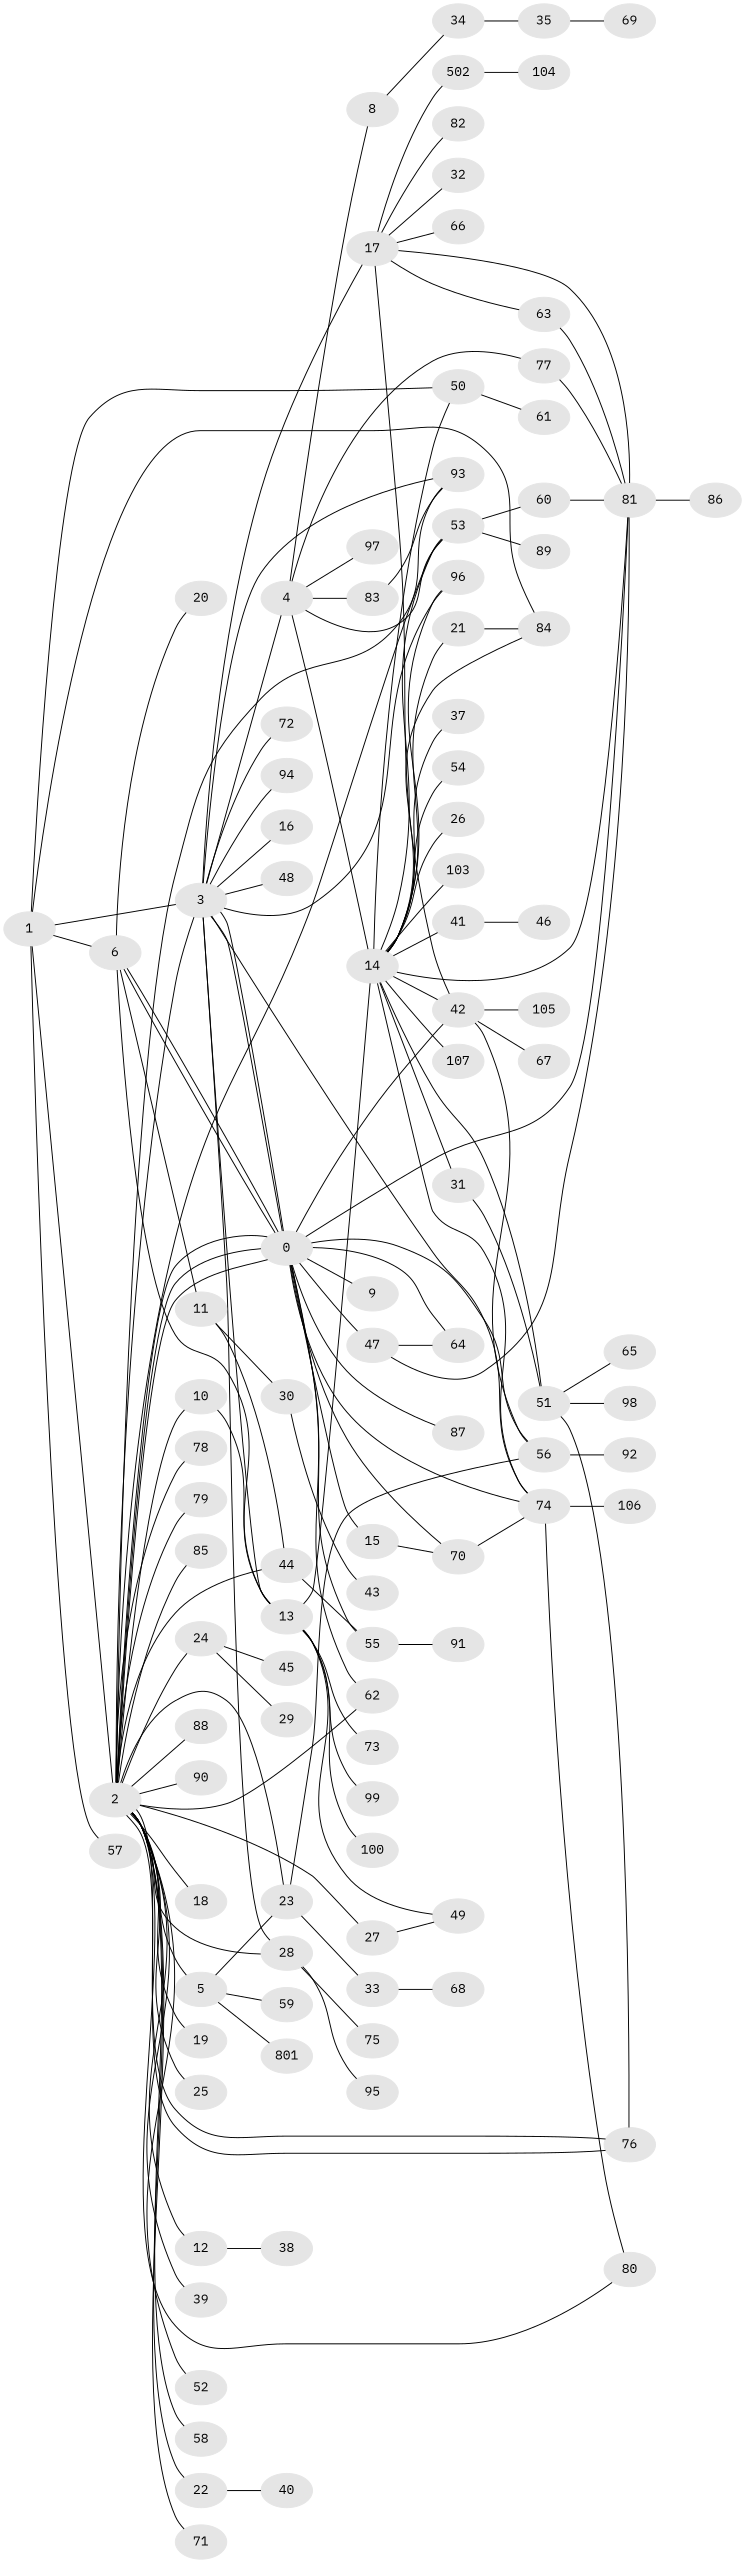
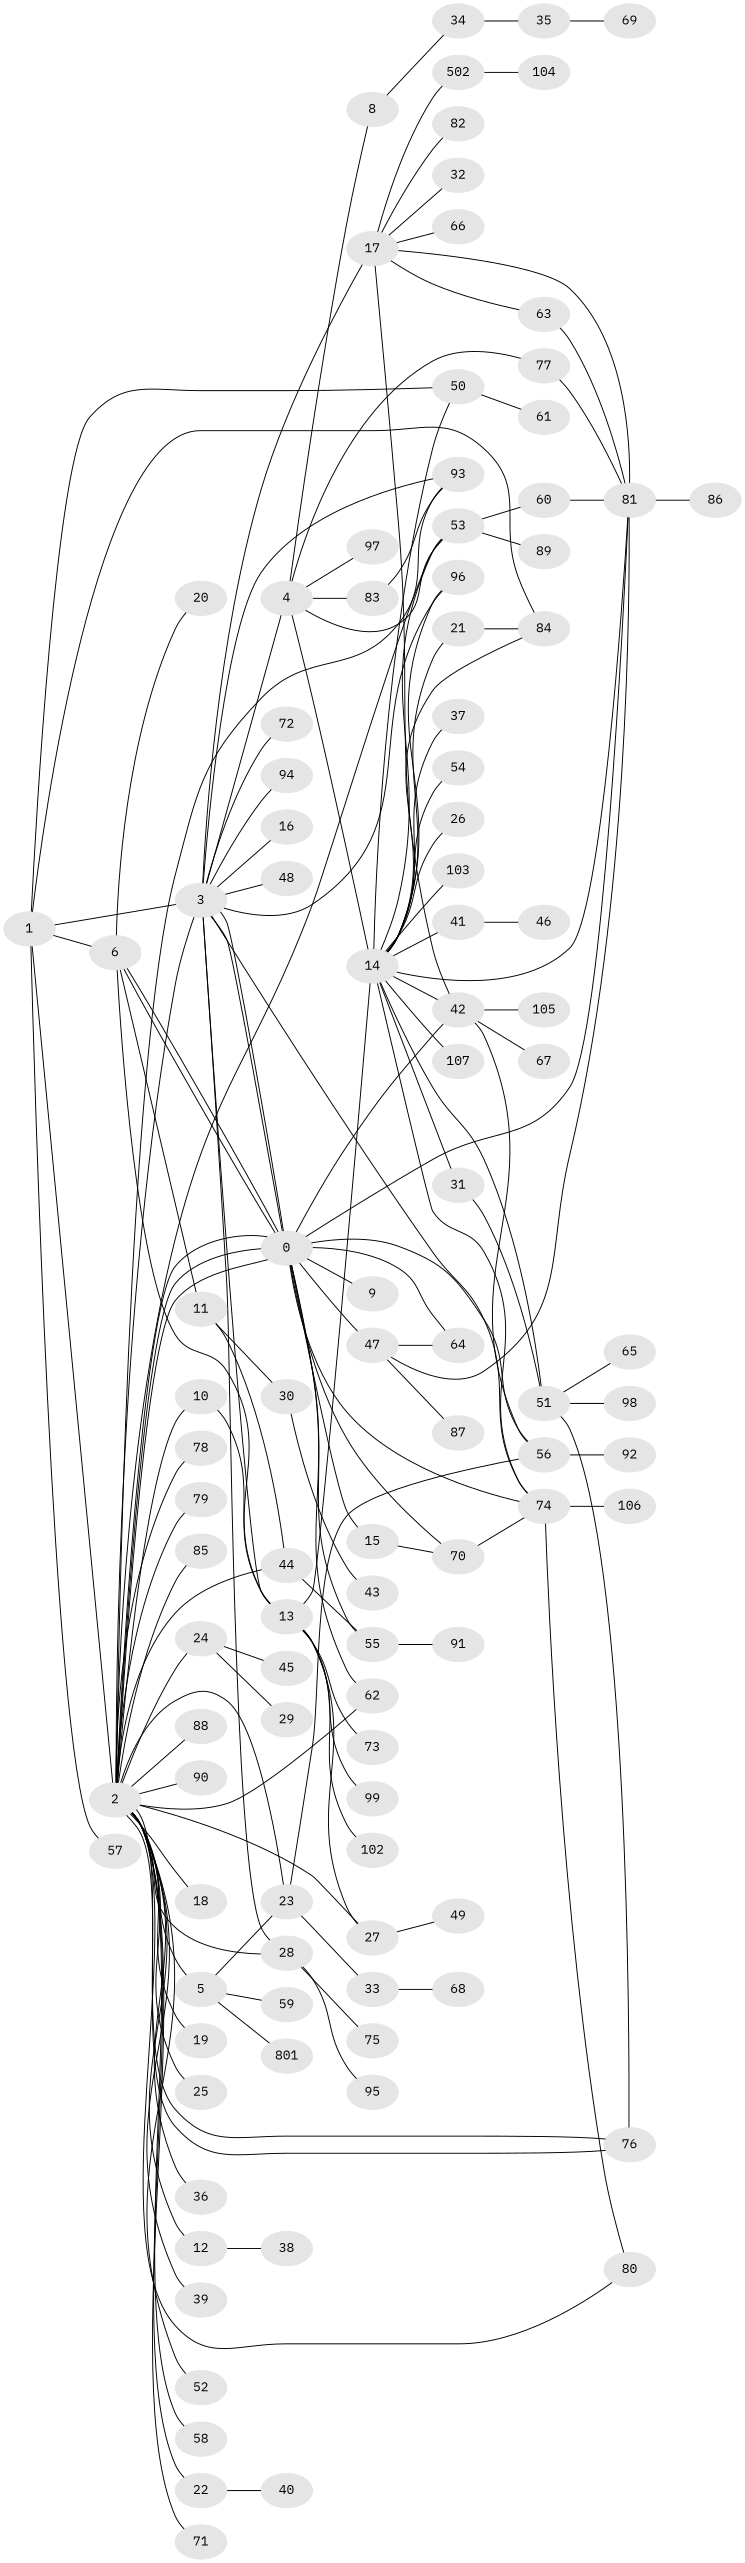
(345, 1369) -> (416, 1389)
(319, 1801) -> (329, 1800)
(373, 1850) -> (373, 1850)
none -> (201, 2197)
